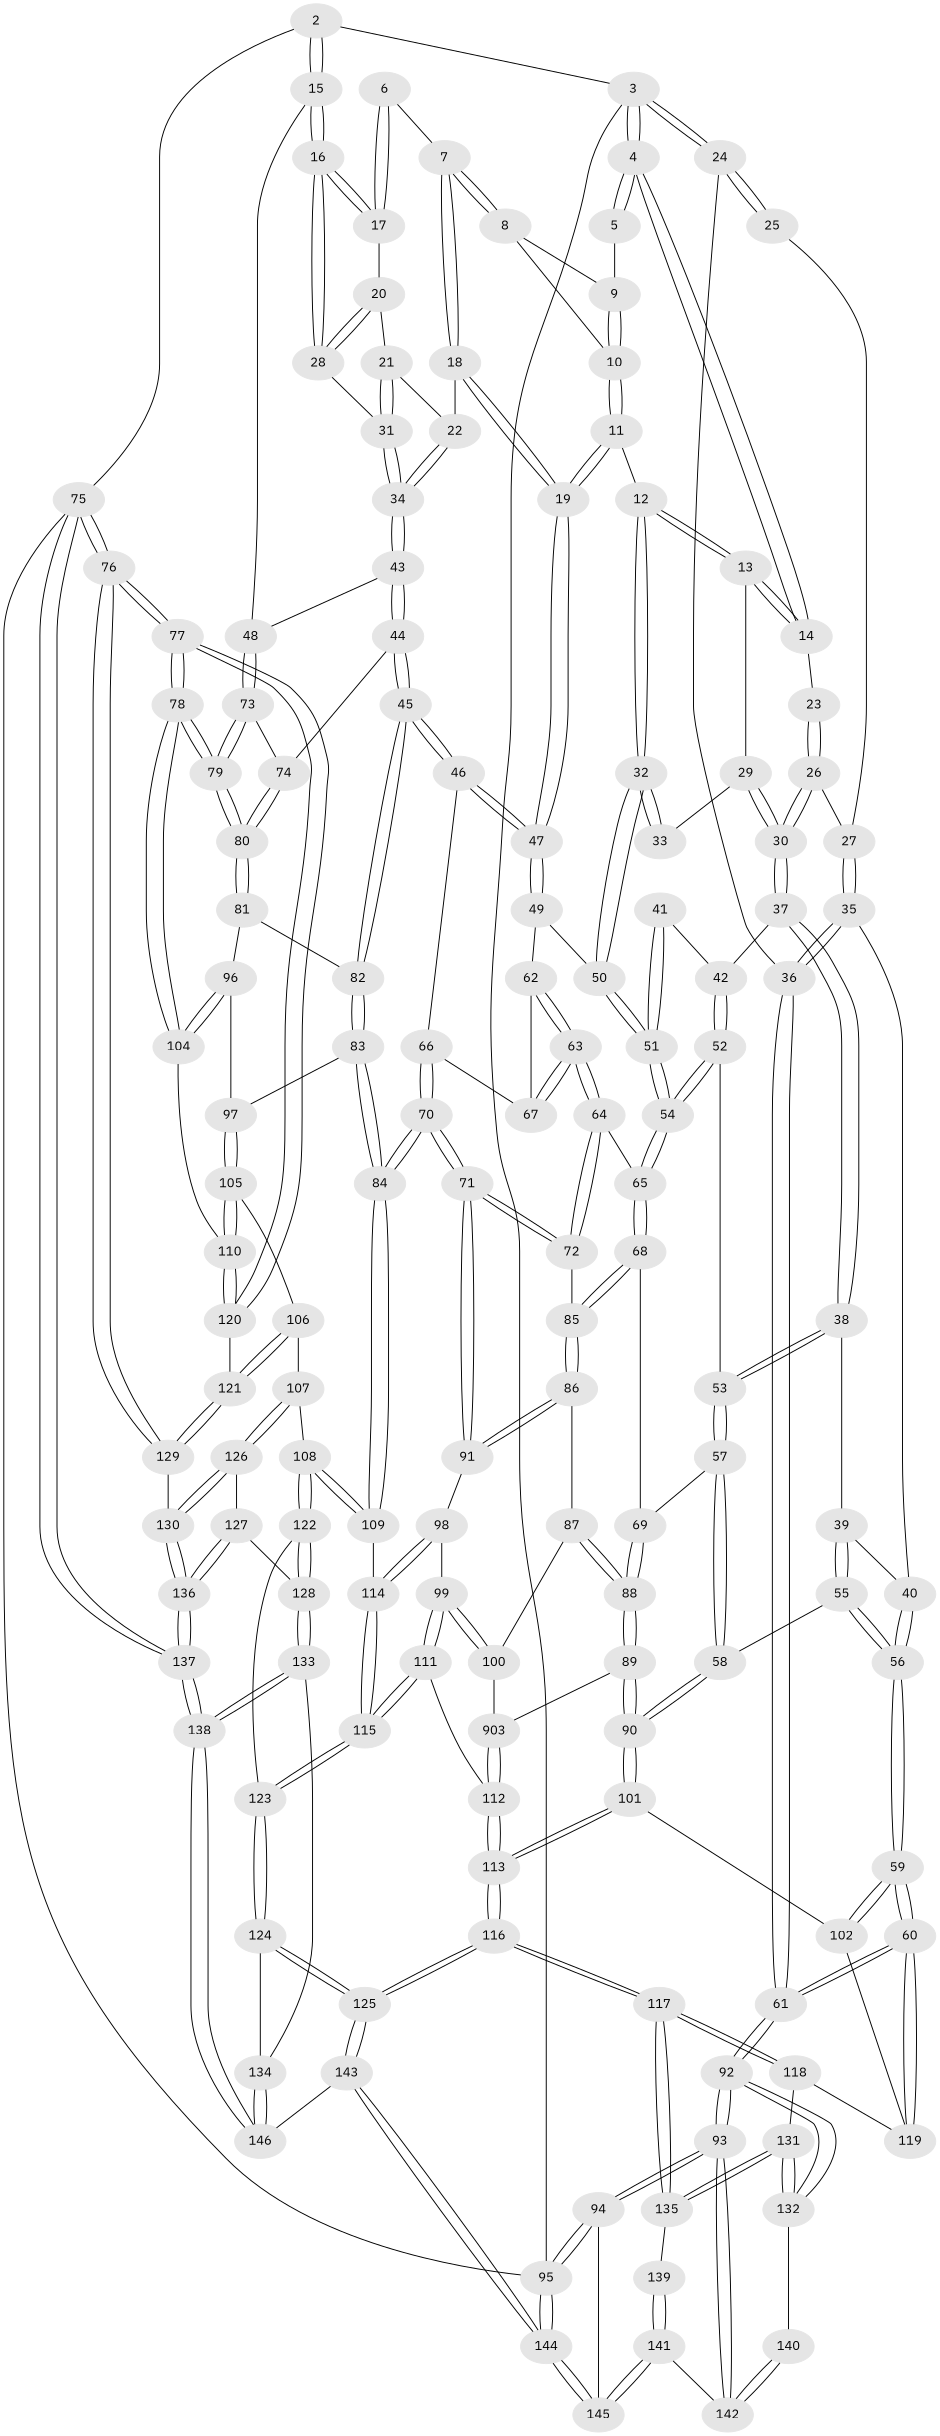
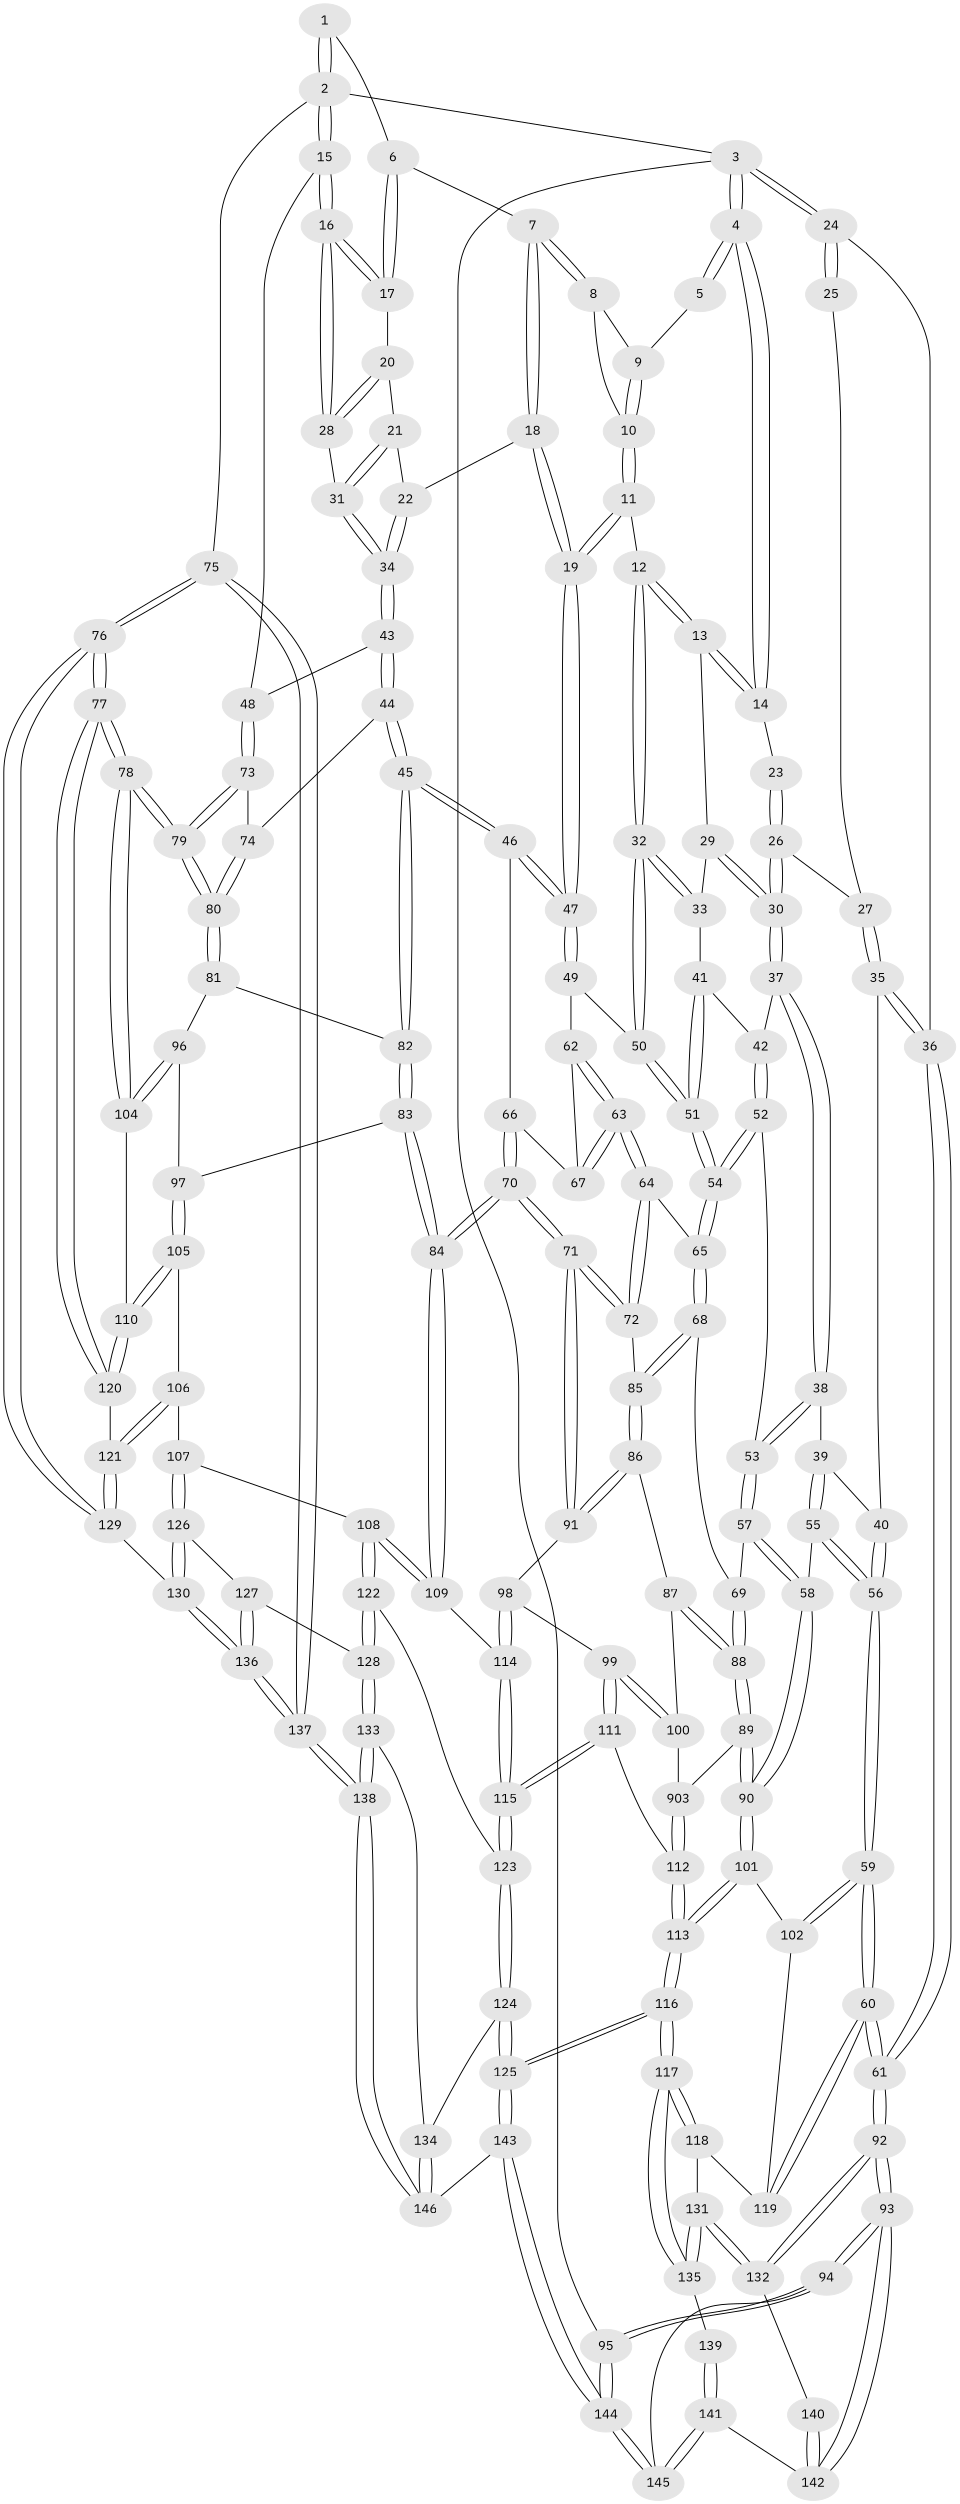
none -> (325, 21)
none -> (700, 944)
(4, 1520) -> none
